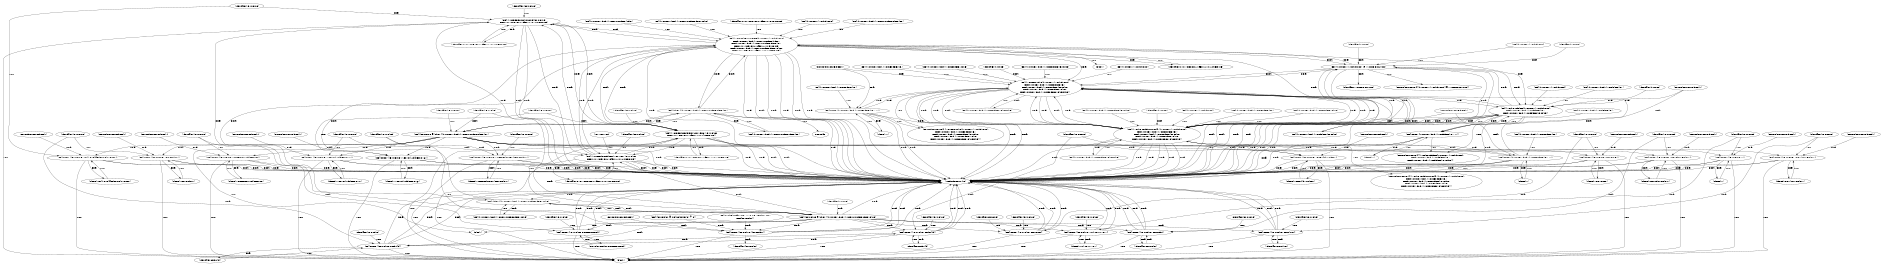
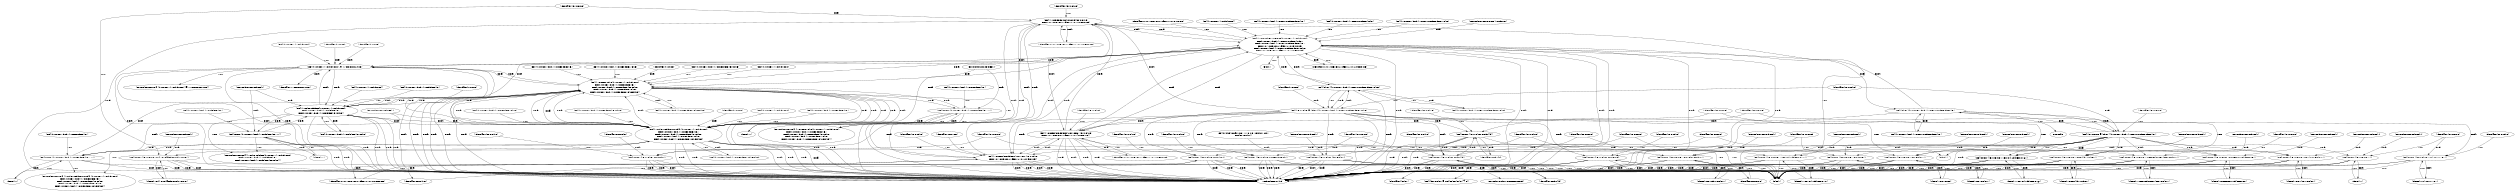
none -> (1488, 21)
(602, 134) -> (947, 134)
none -> (1683, 164)
(736, 188) -> (1373, 155)
(709, 225) -> (1413, 164)
(597, 239) -> (1483, 168)
(1141, 239) -> none
(587, 242) -> none
(745, 246) -> (1399, 181)
